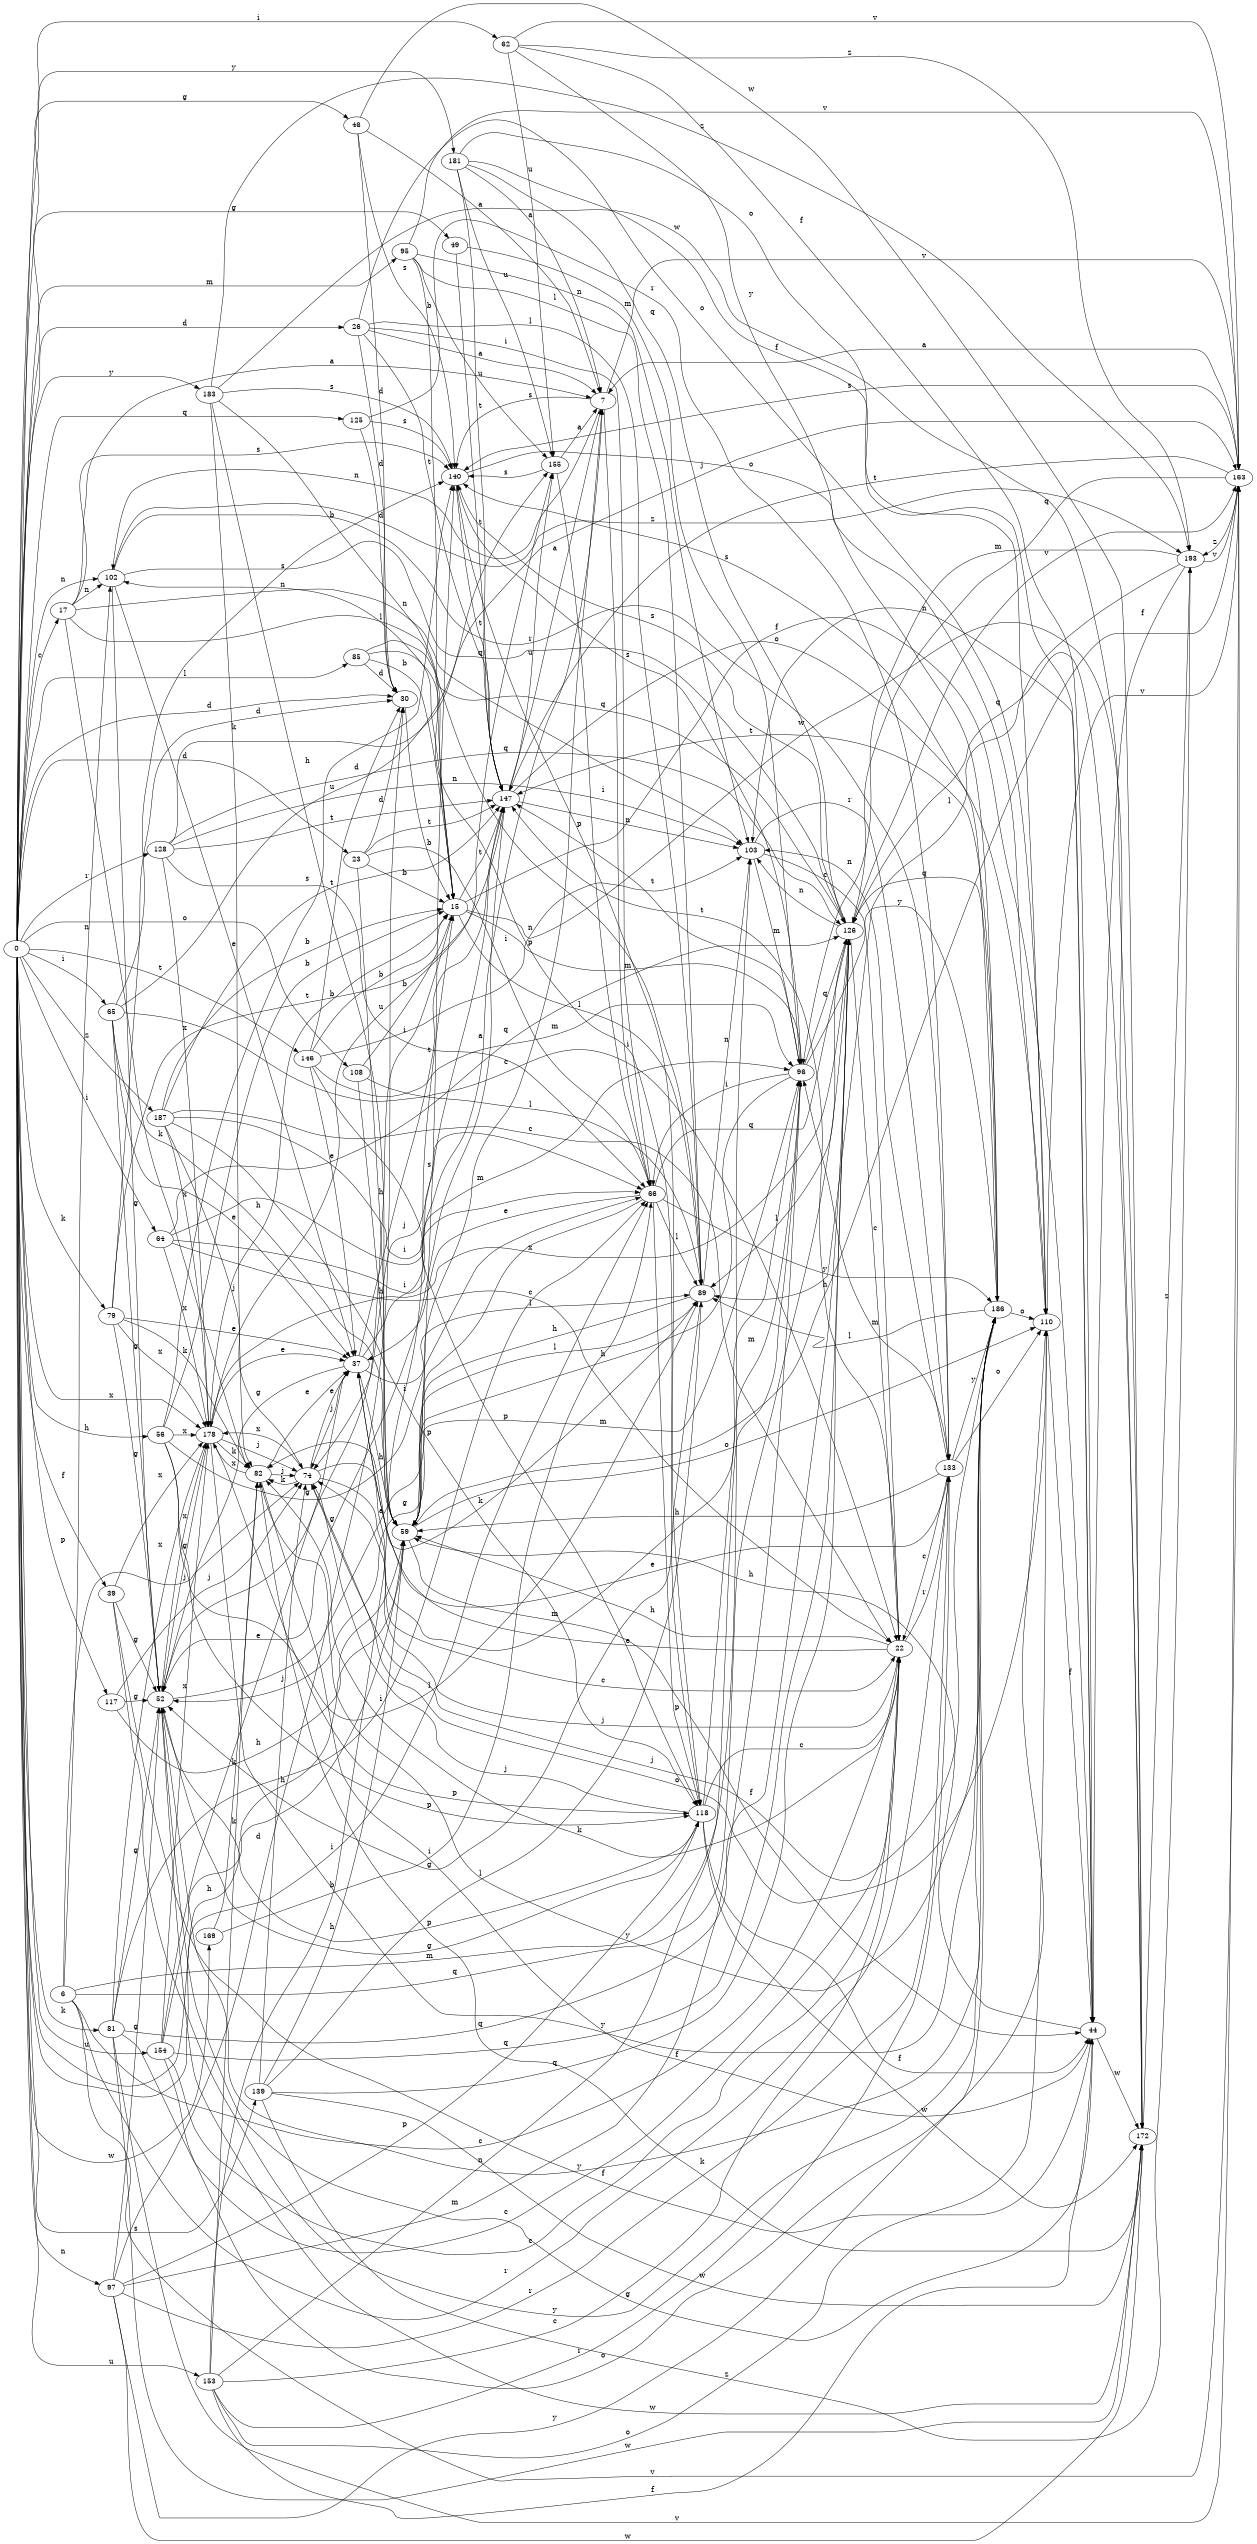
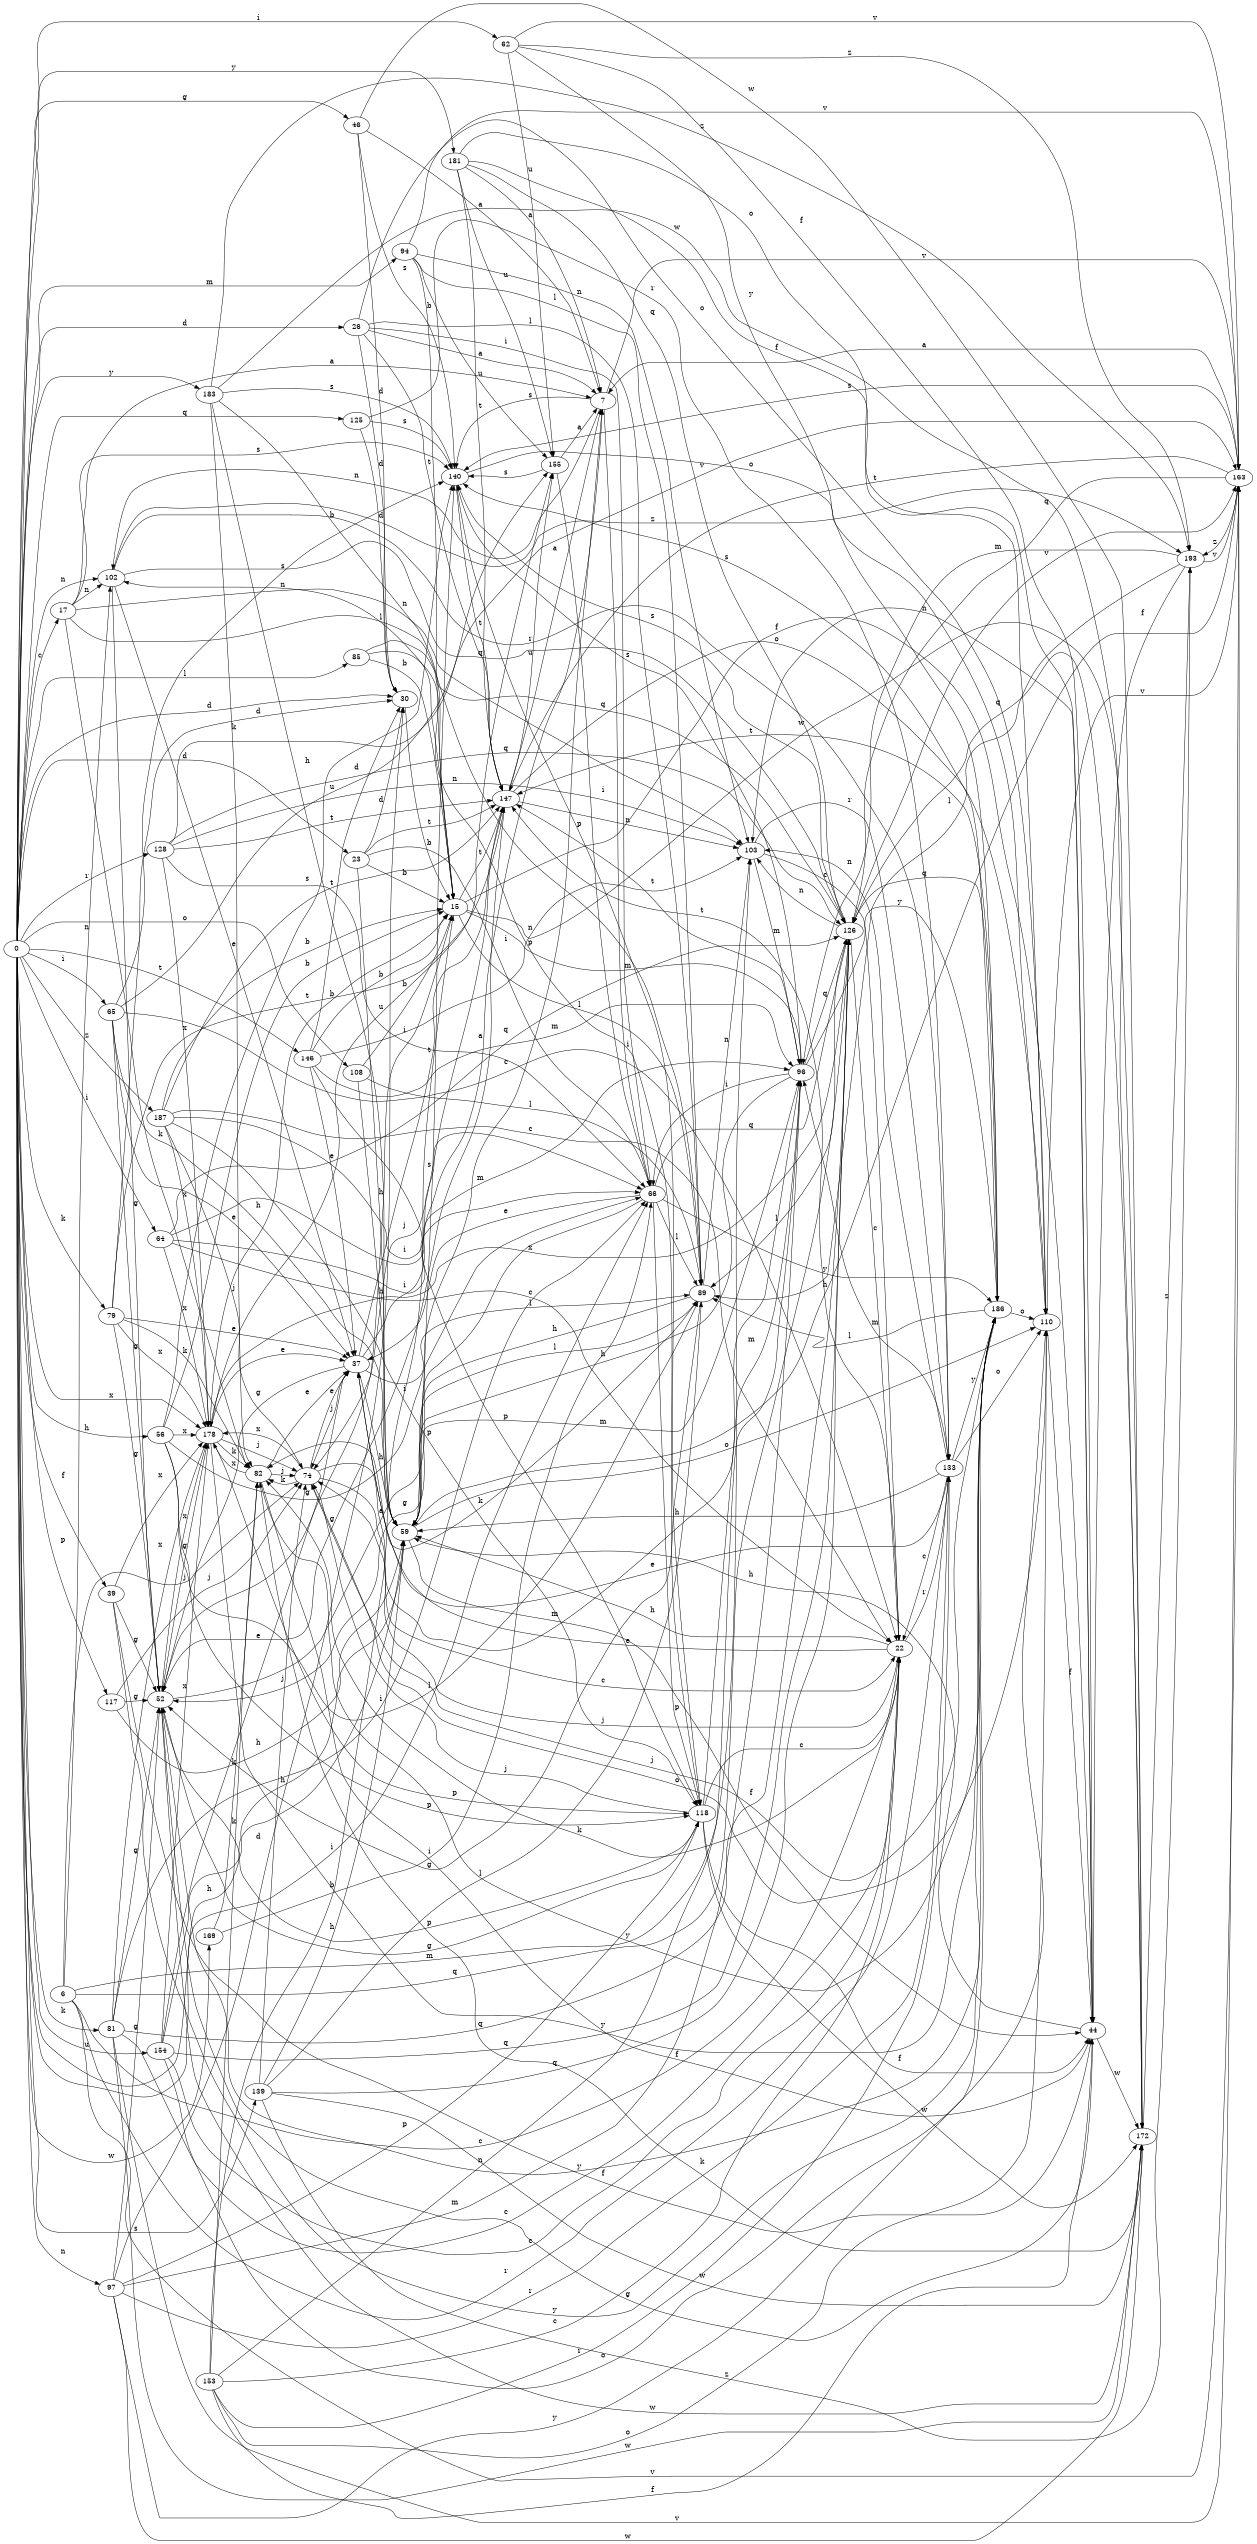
(455, 246) -> none
(405, 252) -> (405, 252)
(702, 466) -> (702, 466)
(379, 677) -> none
(24, 1738) -> none
